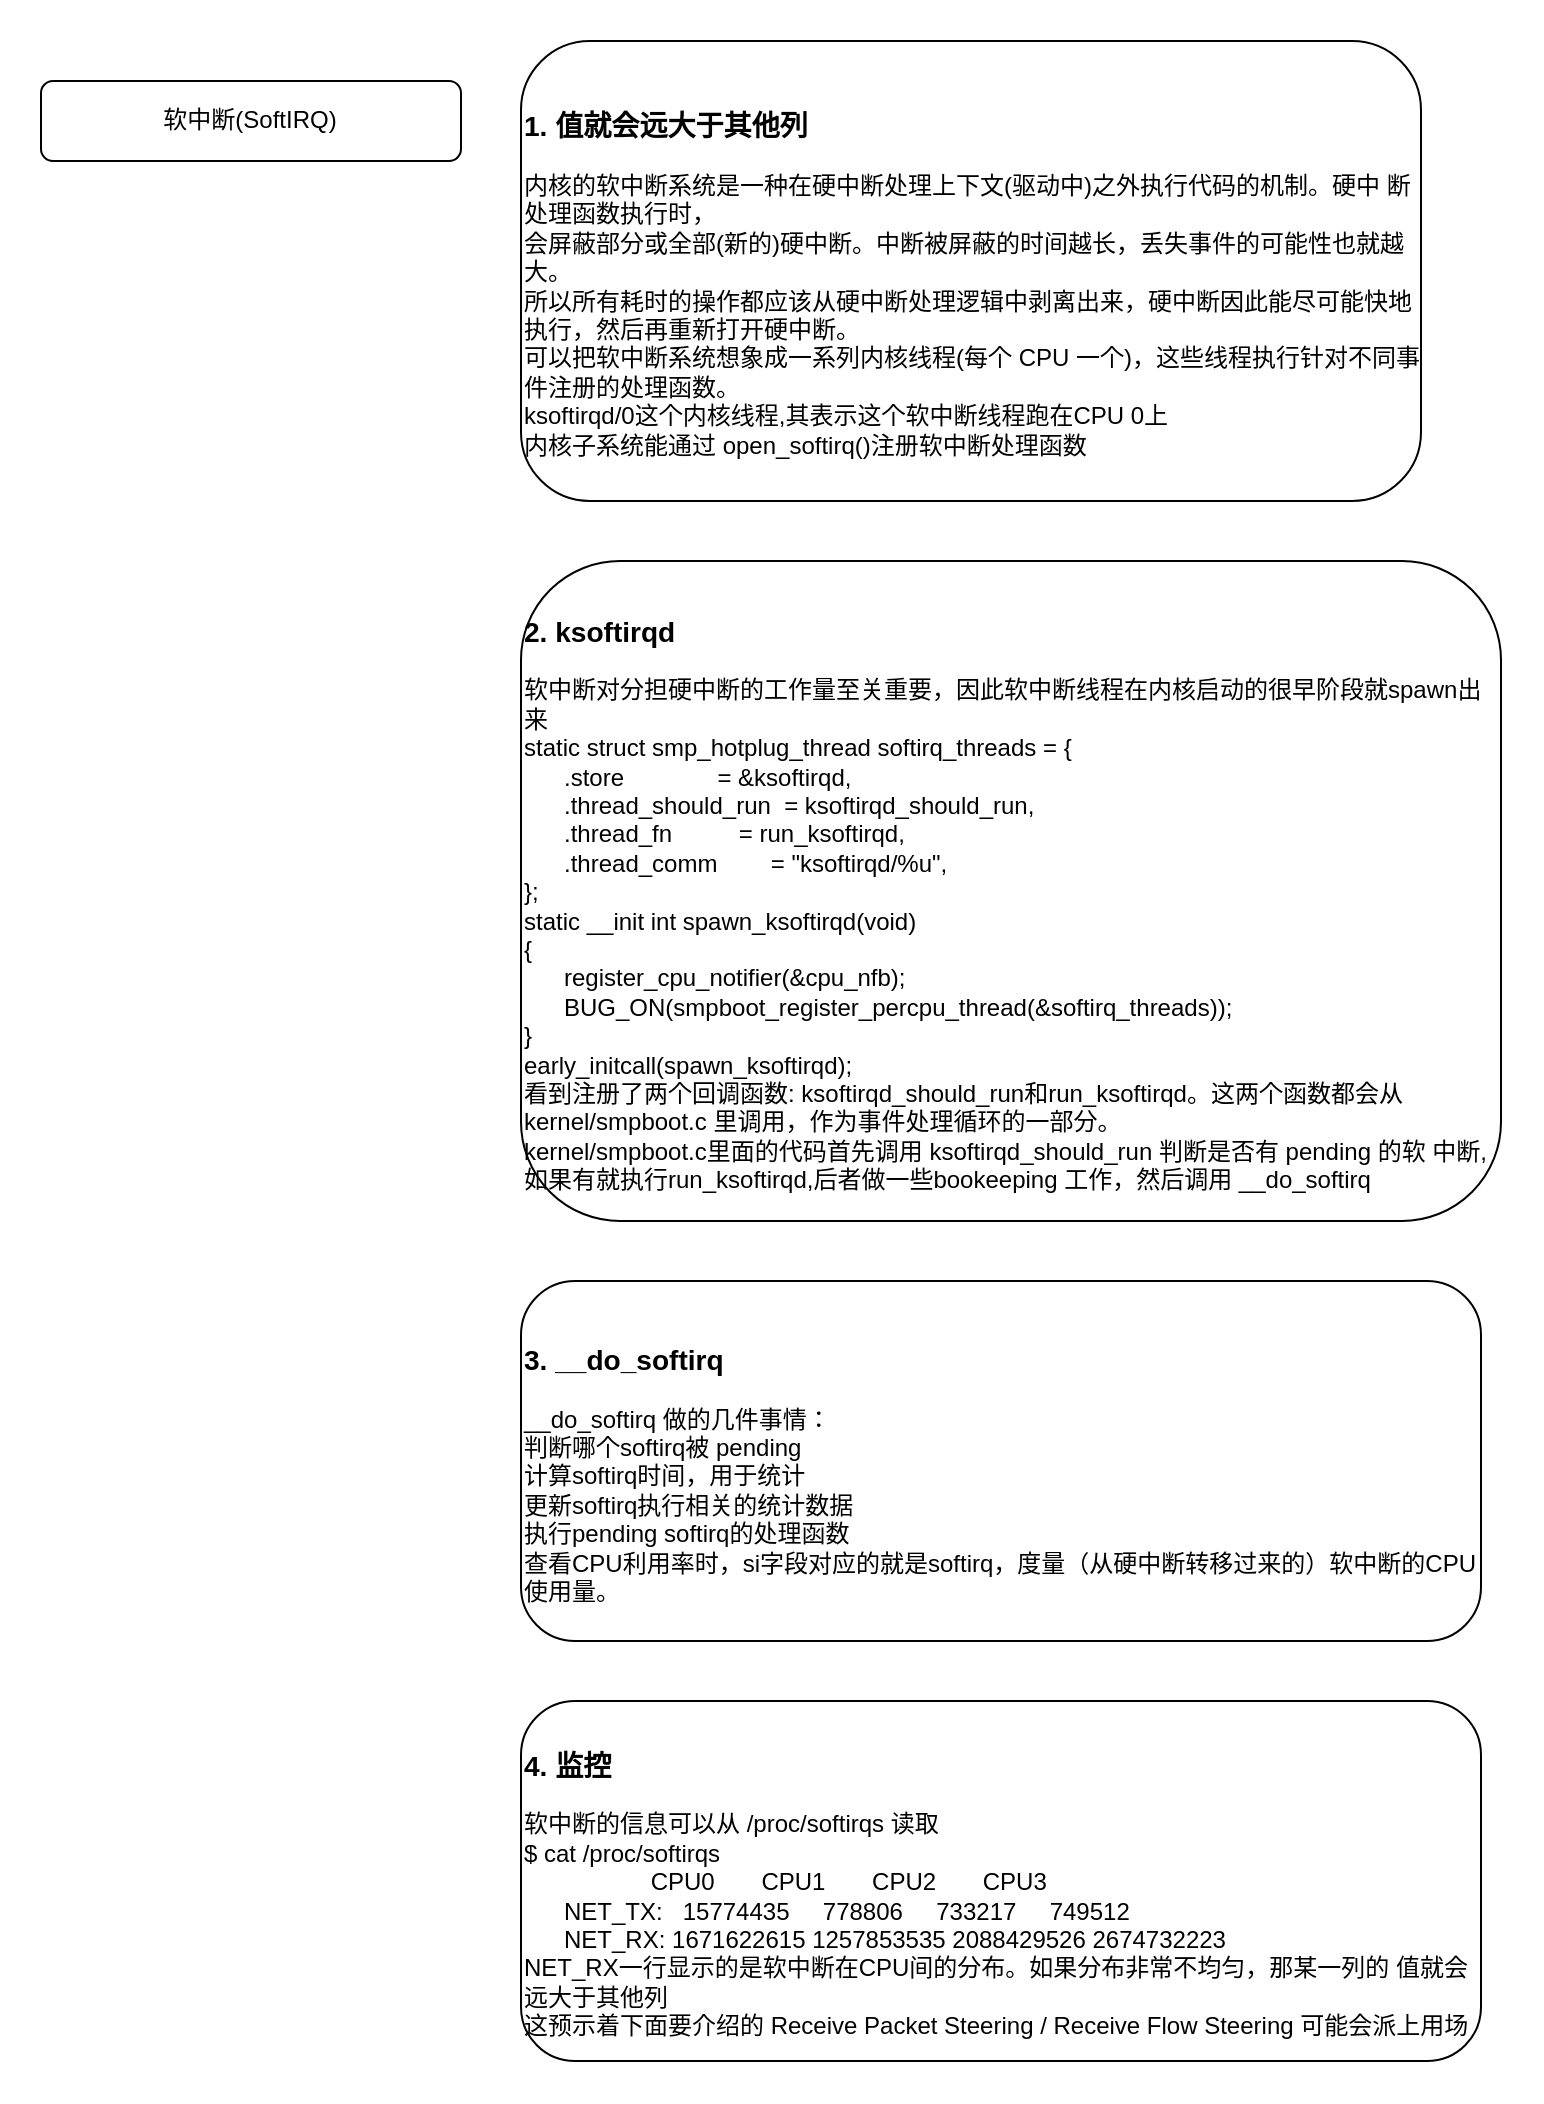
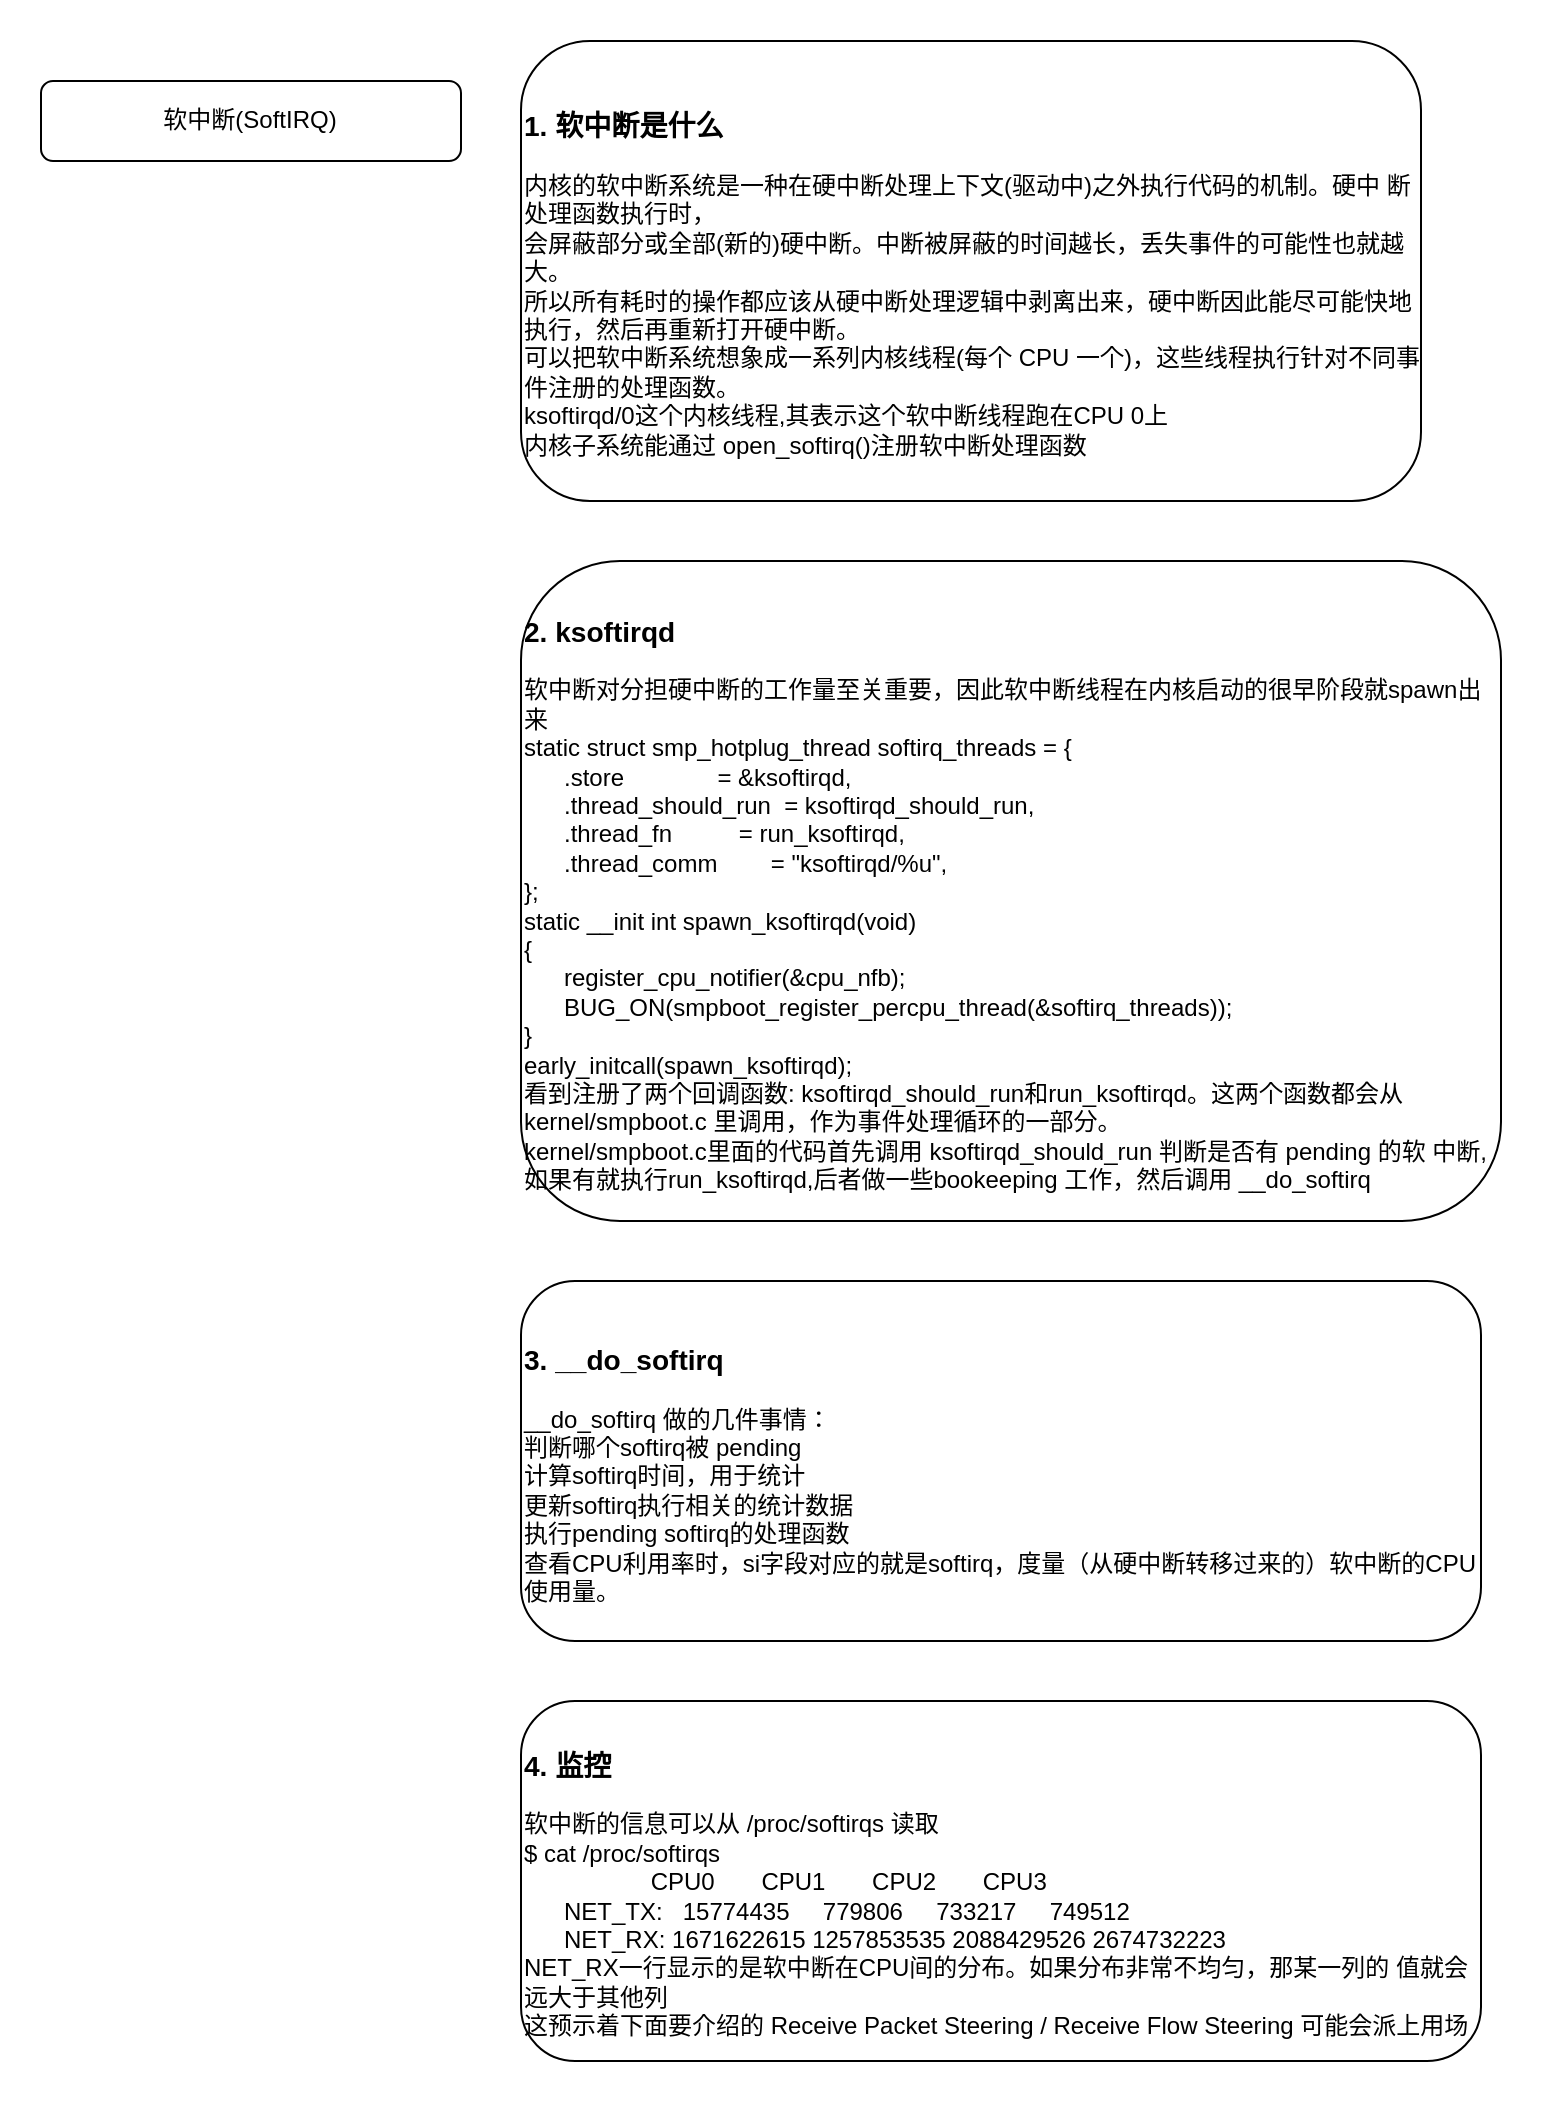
(973, 271) -> (973, 271)
(1003, 1881) -> (1003, 1881)
